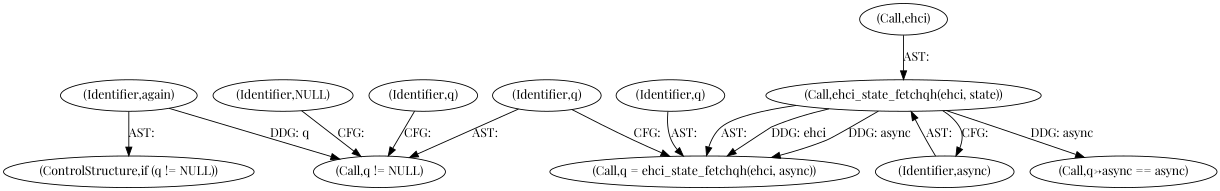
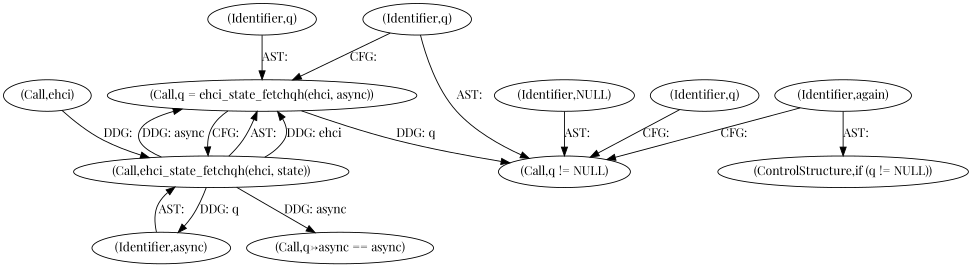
(918, 57) -> (120, 134)
none -> (213, 126)
(290, 134) -> (736, 134)
(353, 134) -> (579, 134)
(977, 134) -> (220, 210)
none -> (400, 141)
